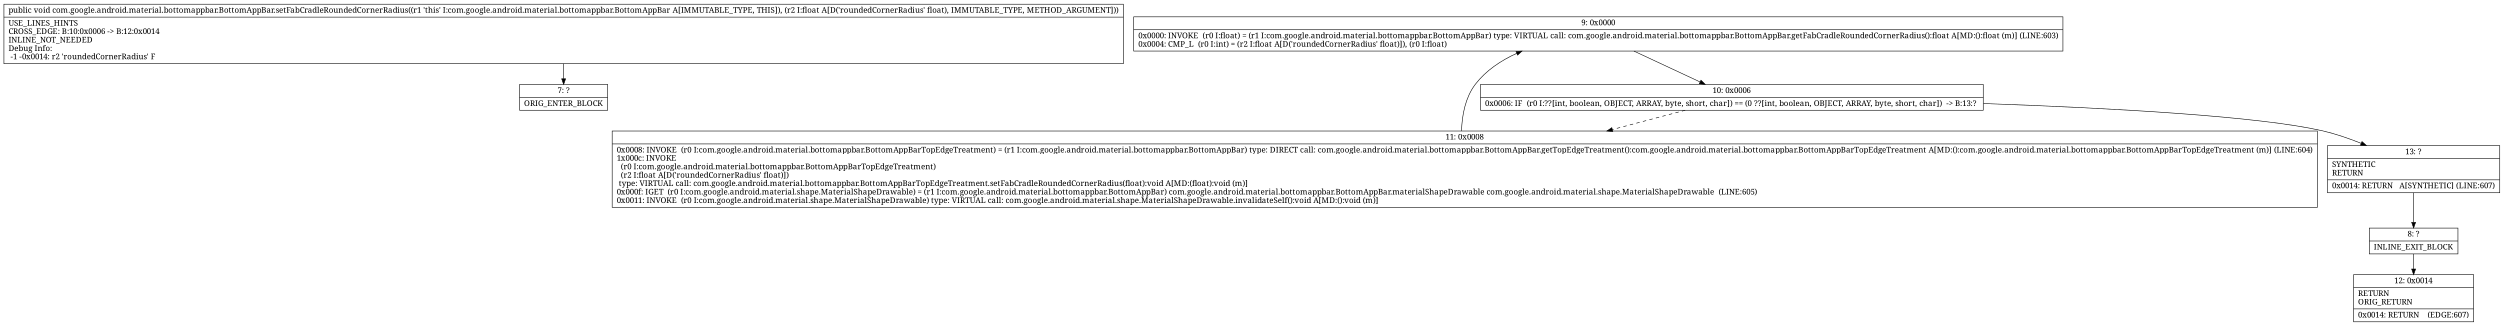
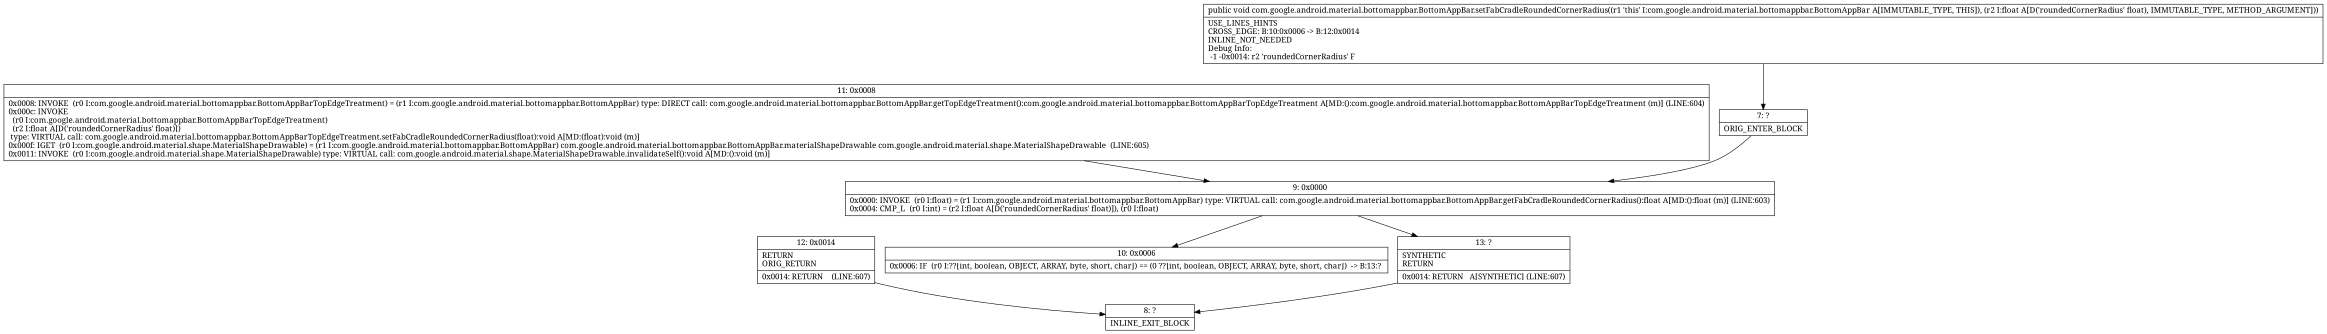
(2174, 113) -> (1385, 225)
(1649, 120) -> none
(649, 159) -> (41, 112)
none -> (1687, 169)
(2414, 261) -> (987, 303)
(2414, 315) -> (816, 277)
